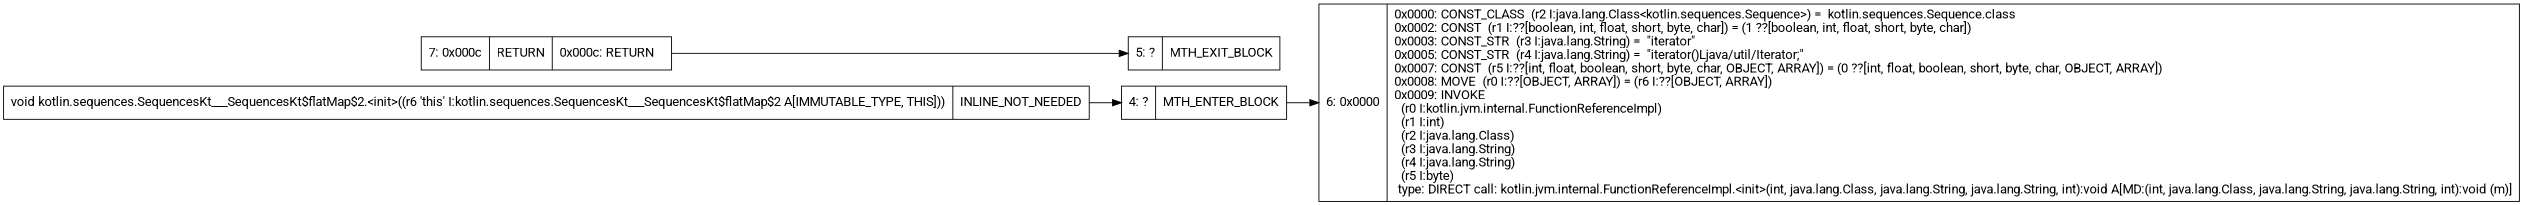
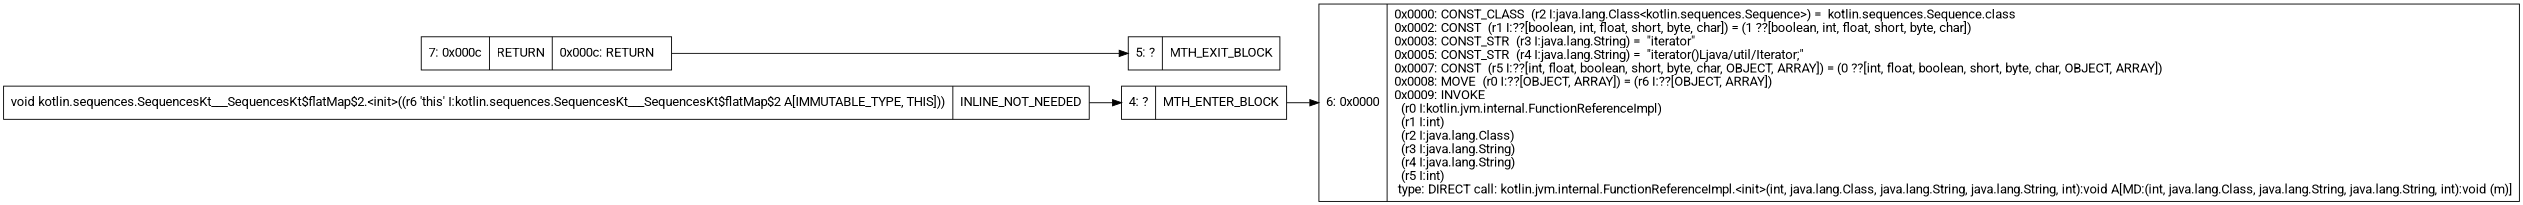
(1424, 176) -> (1419, 176)
